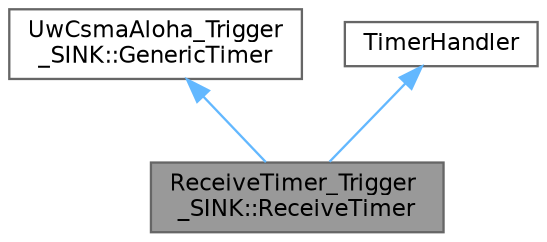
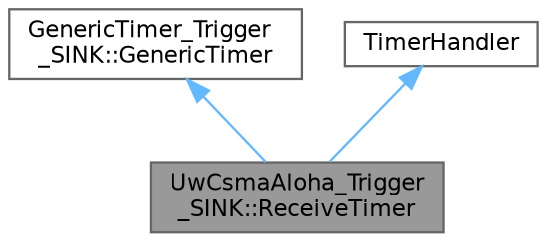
(156, 44) -> (156, 44)
(297, 197) -> (297, 197)
